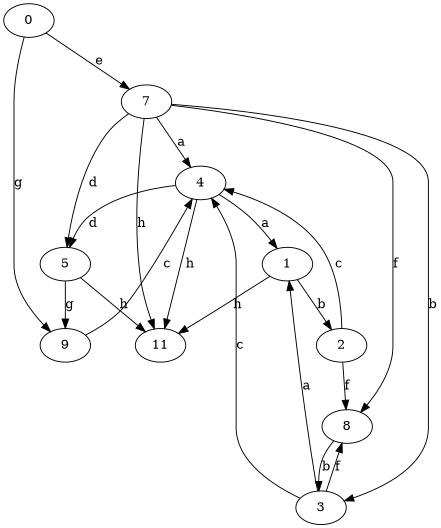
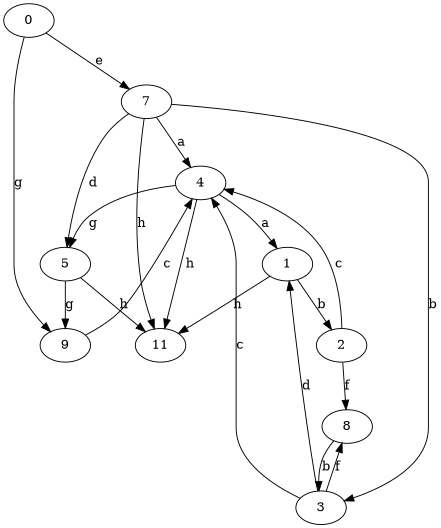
(390, 176) -> none
(93, 224) -> (93, 224)
(307, 386) -> (307, 386)
